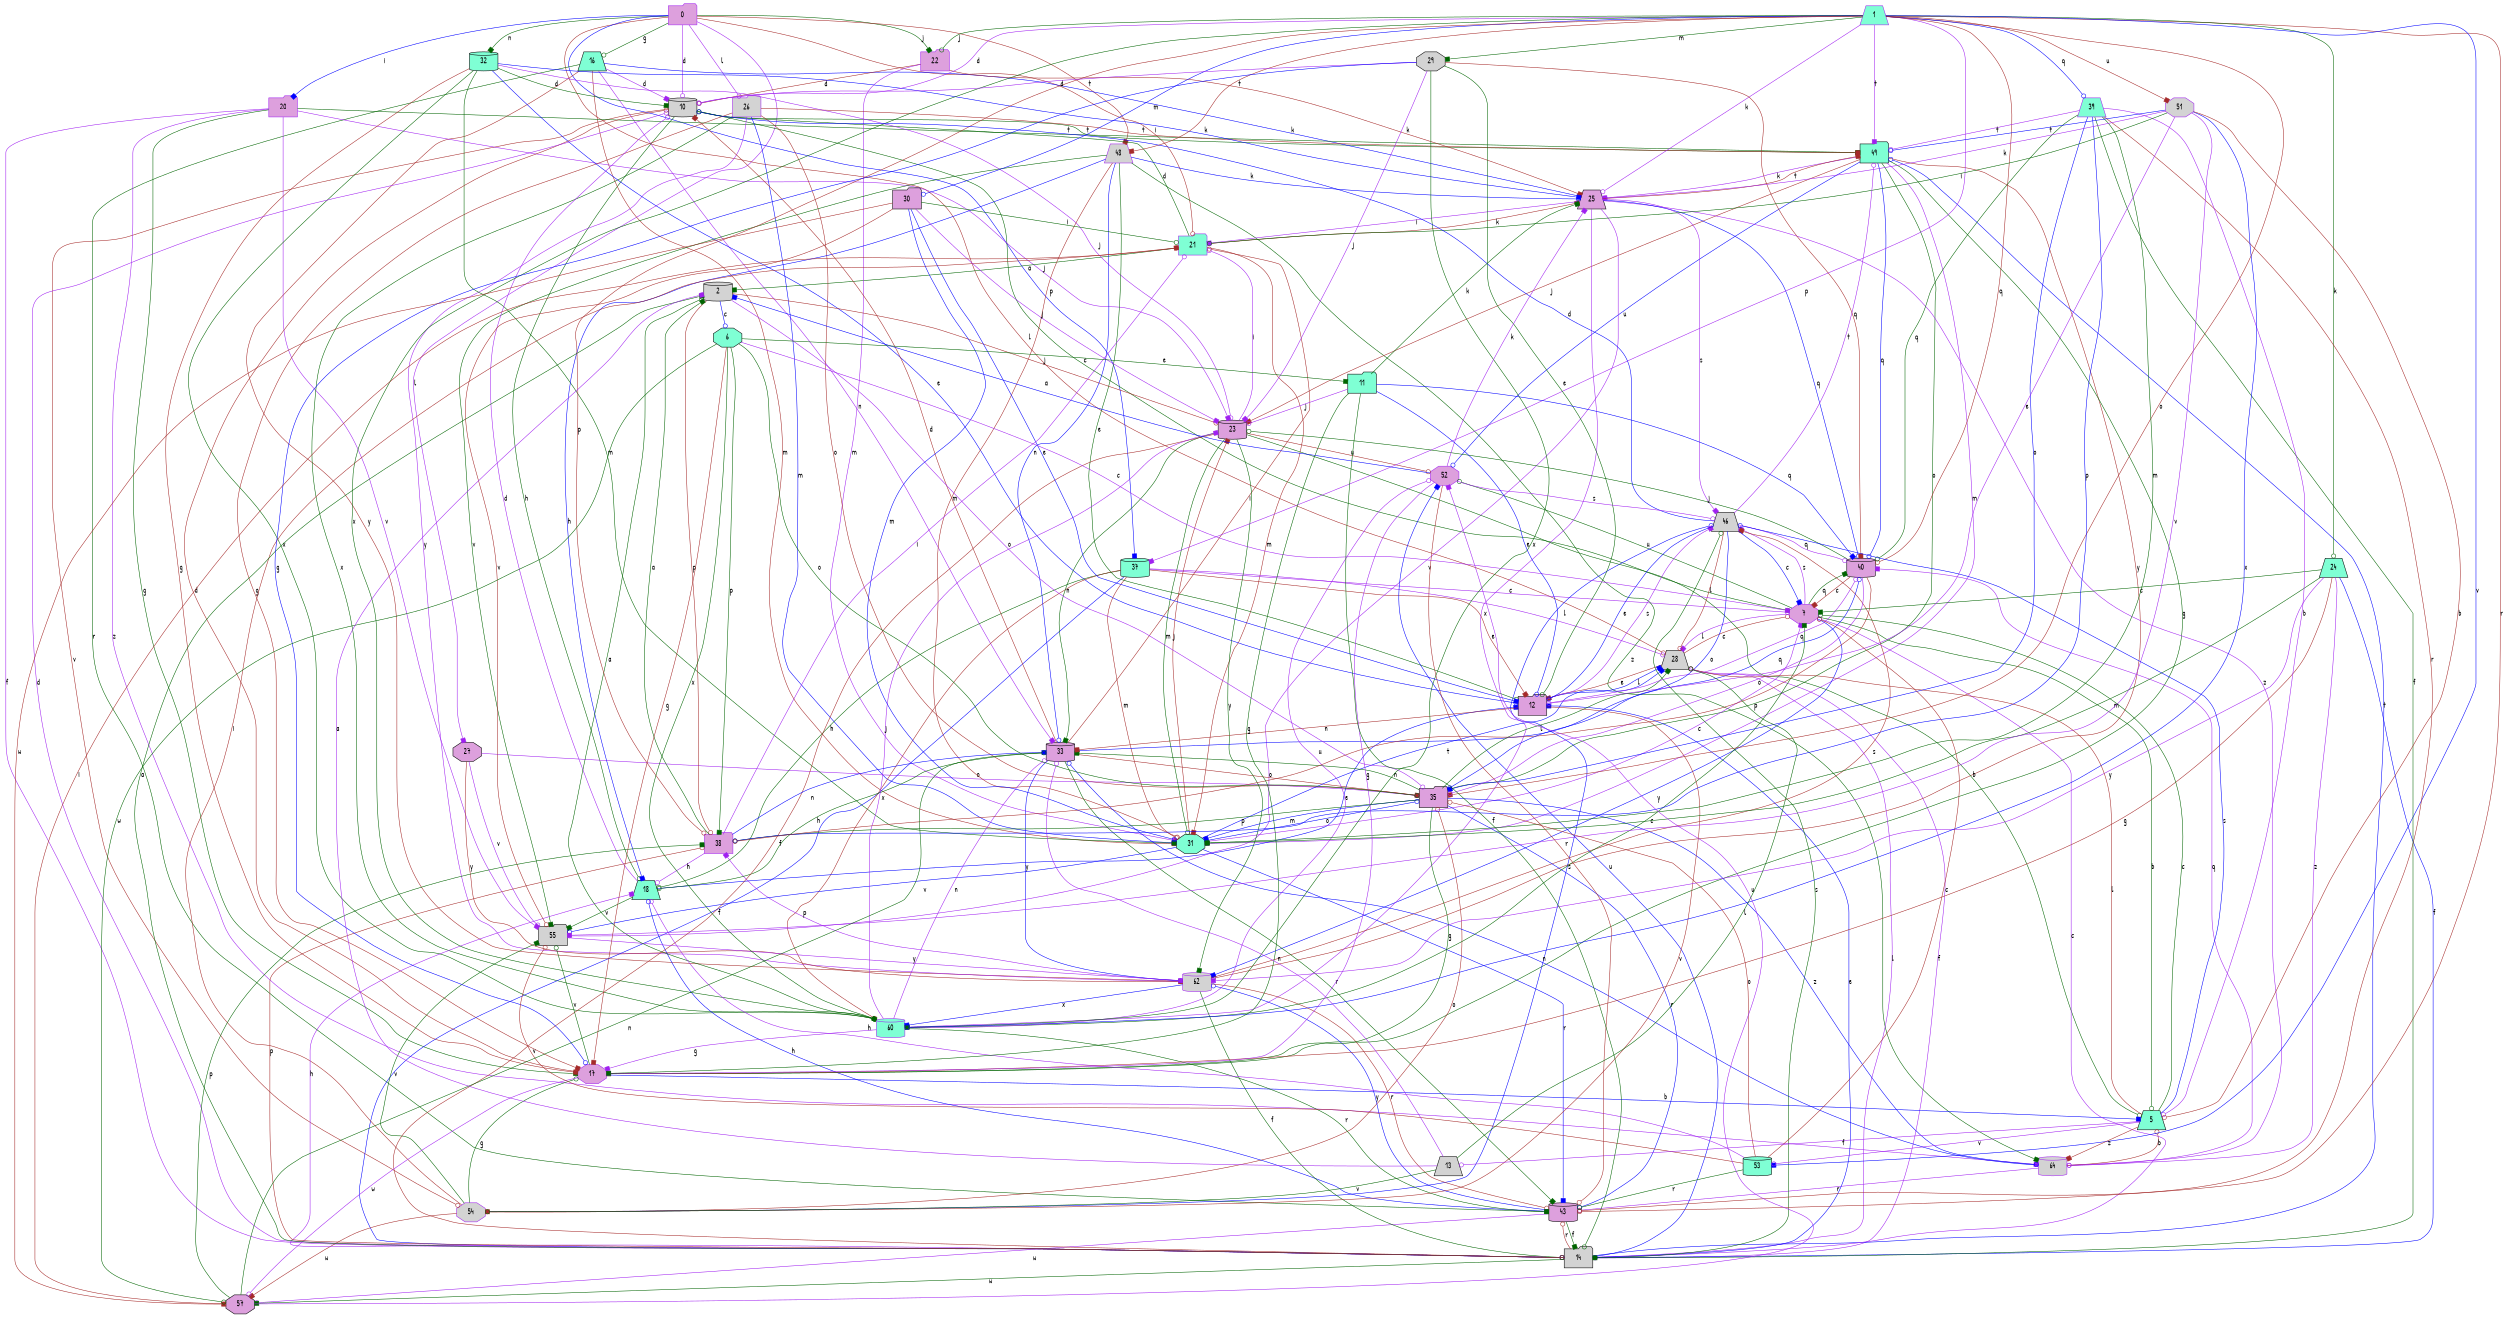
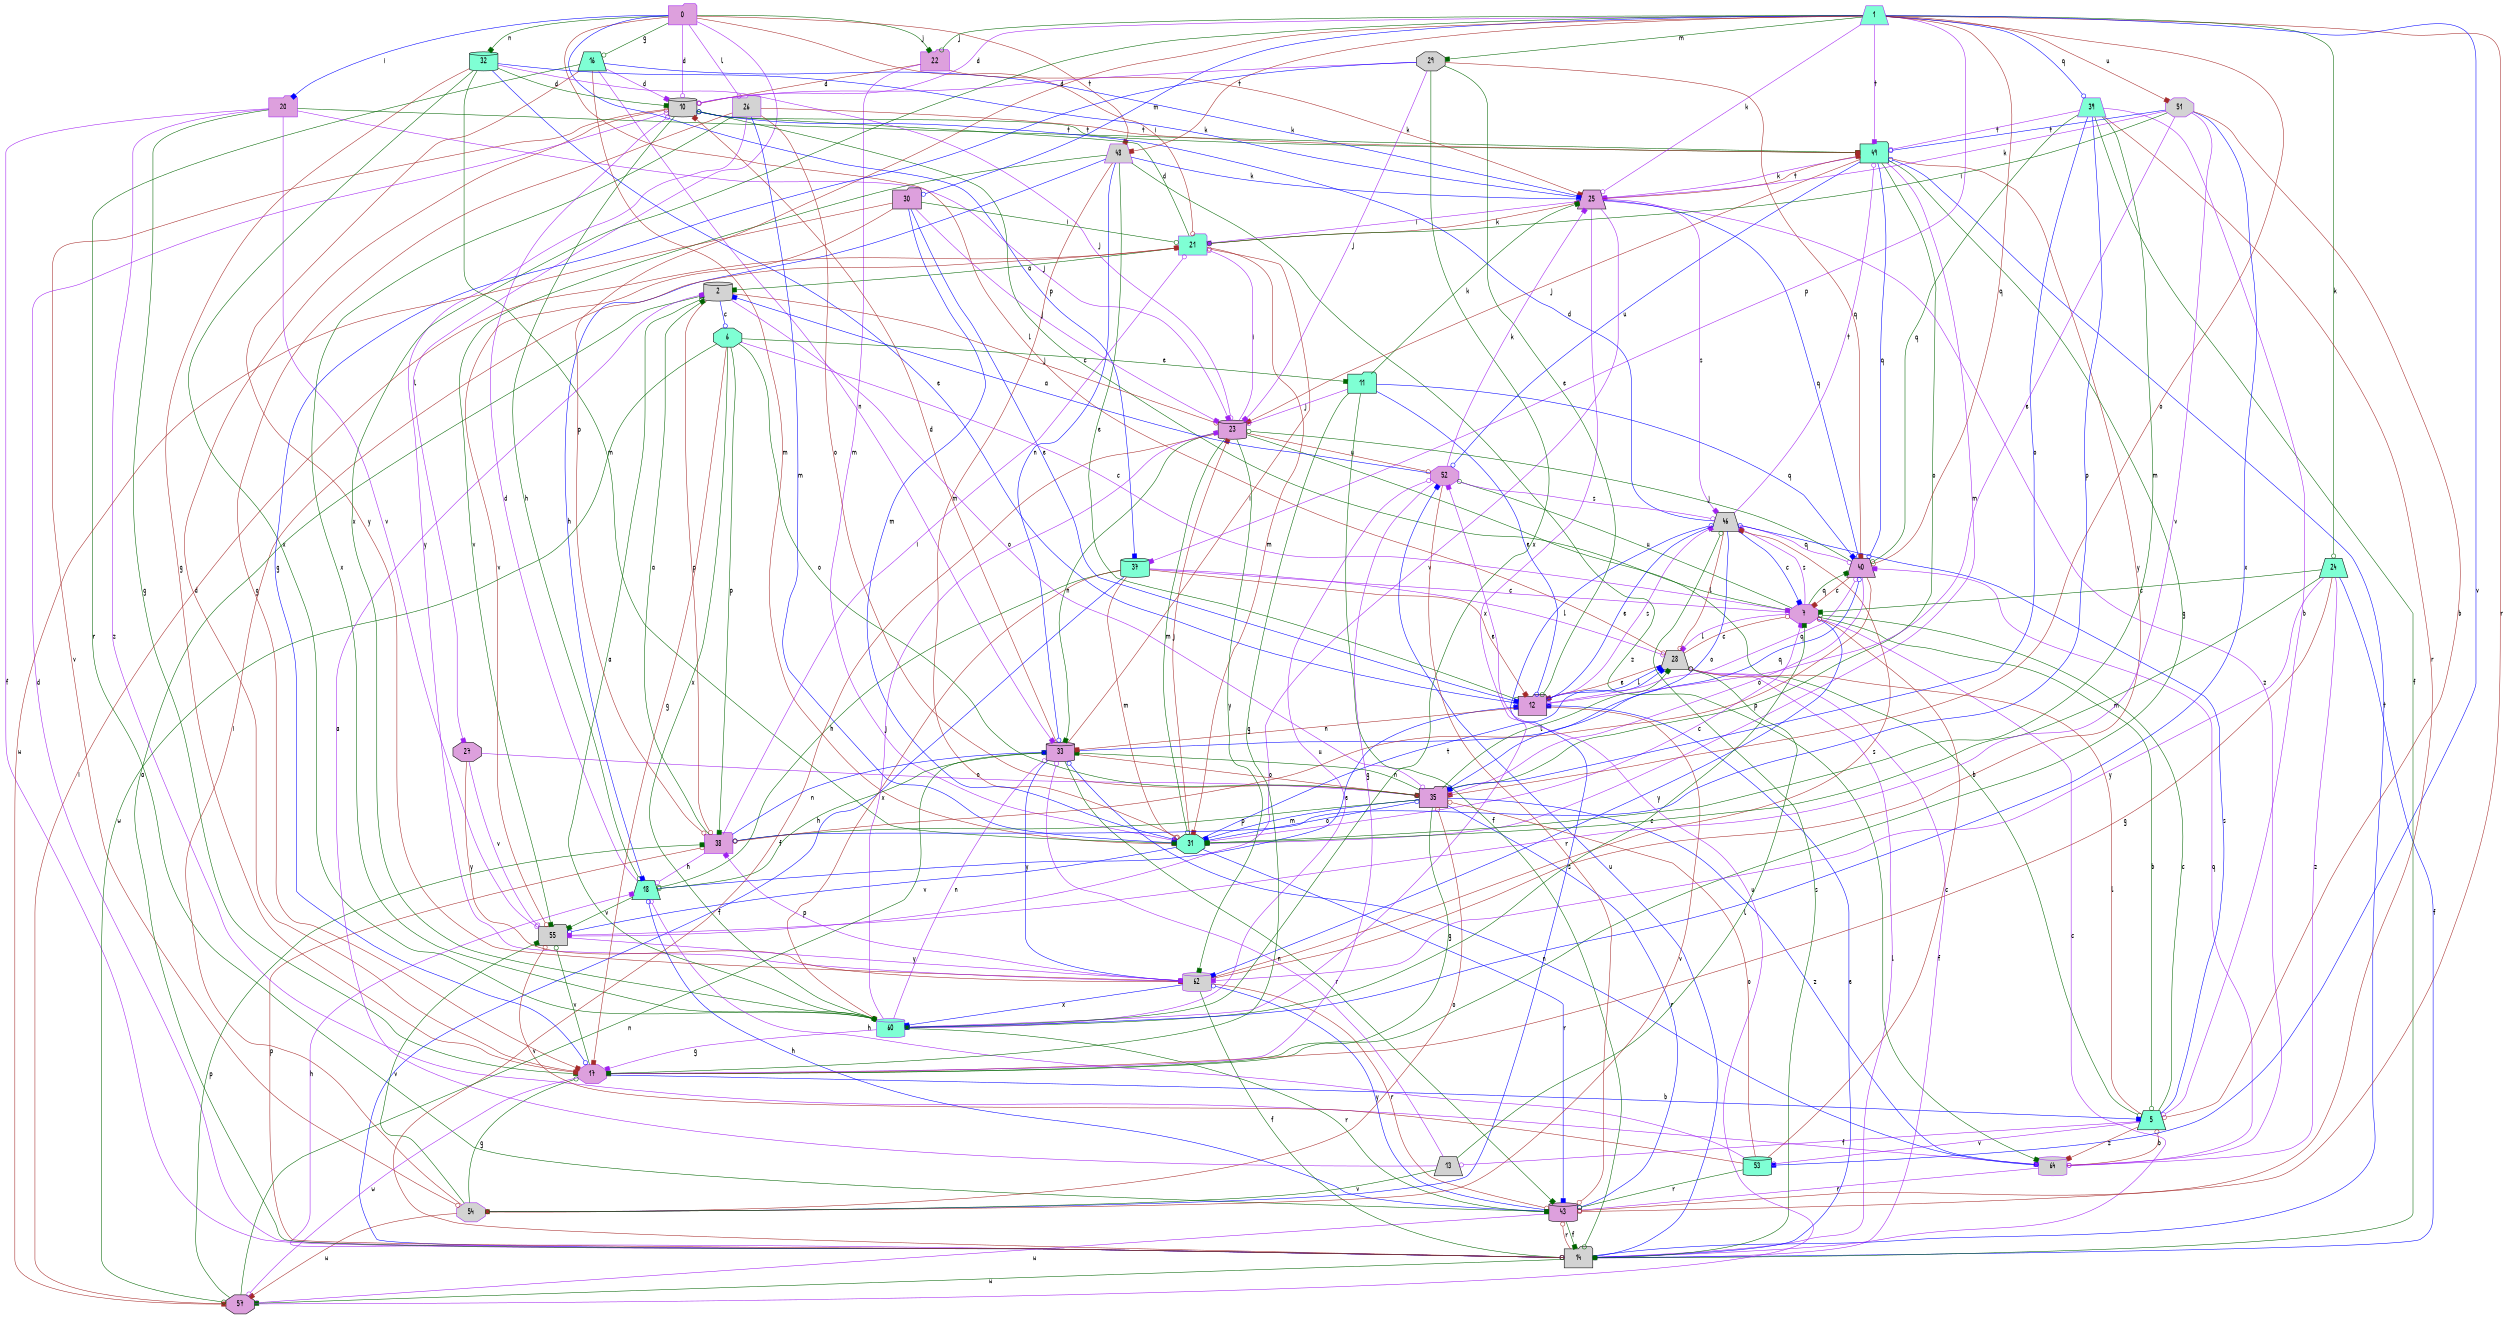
(383, 524) -> (383, 525)
(1861, 568) -> (1861, 568)
